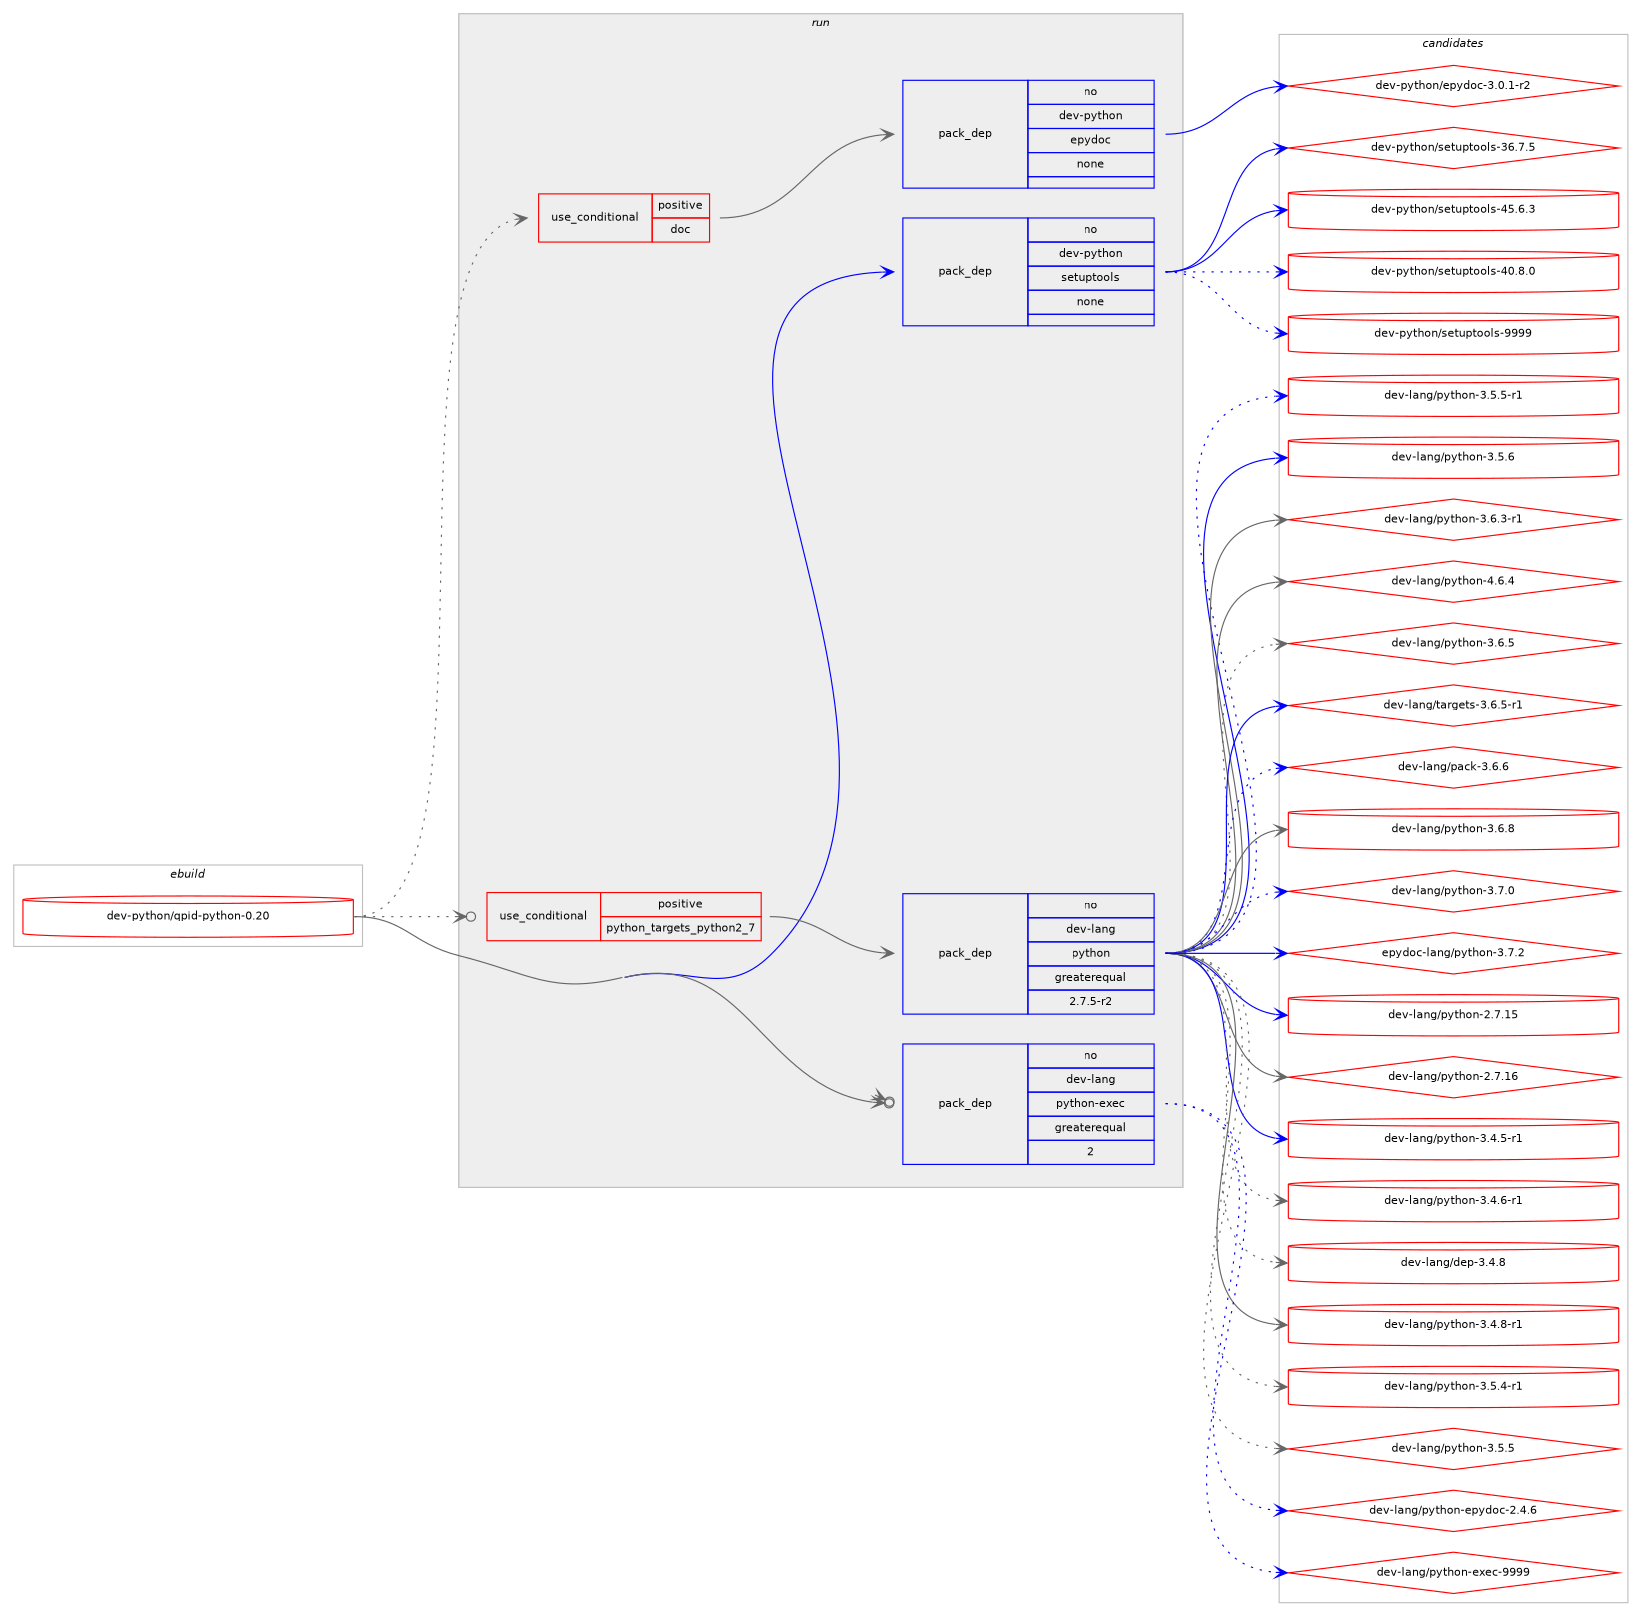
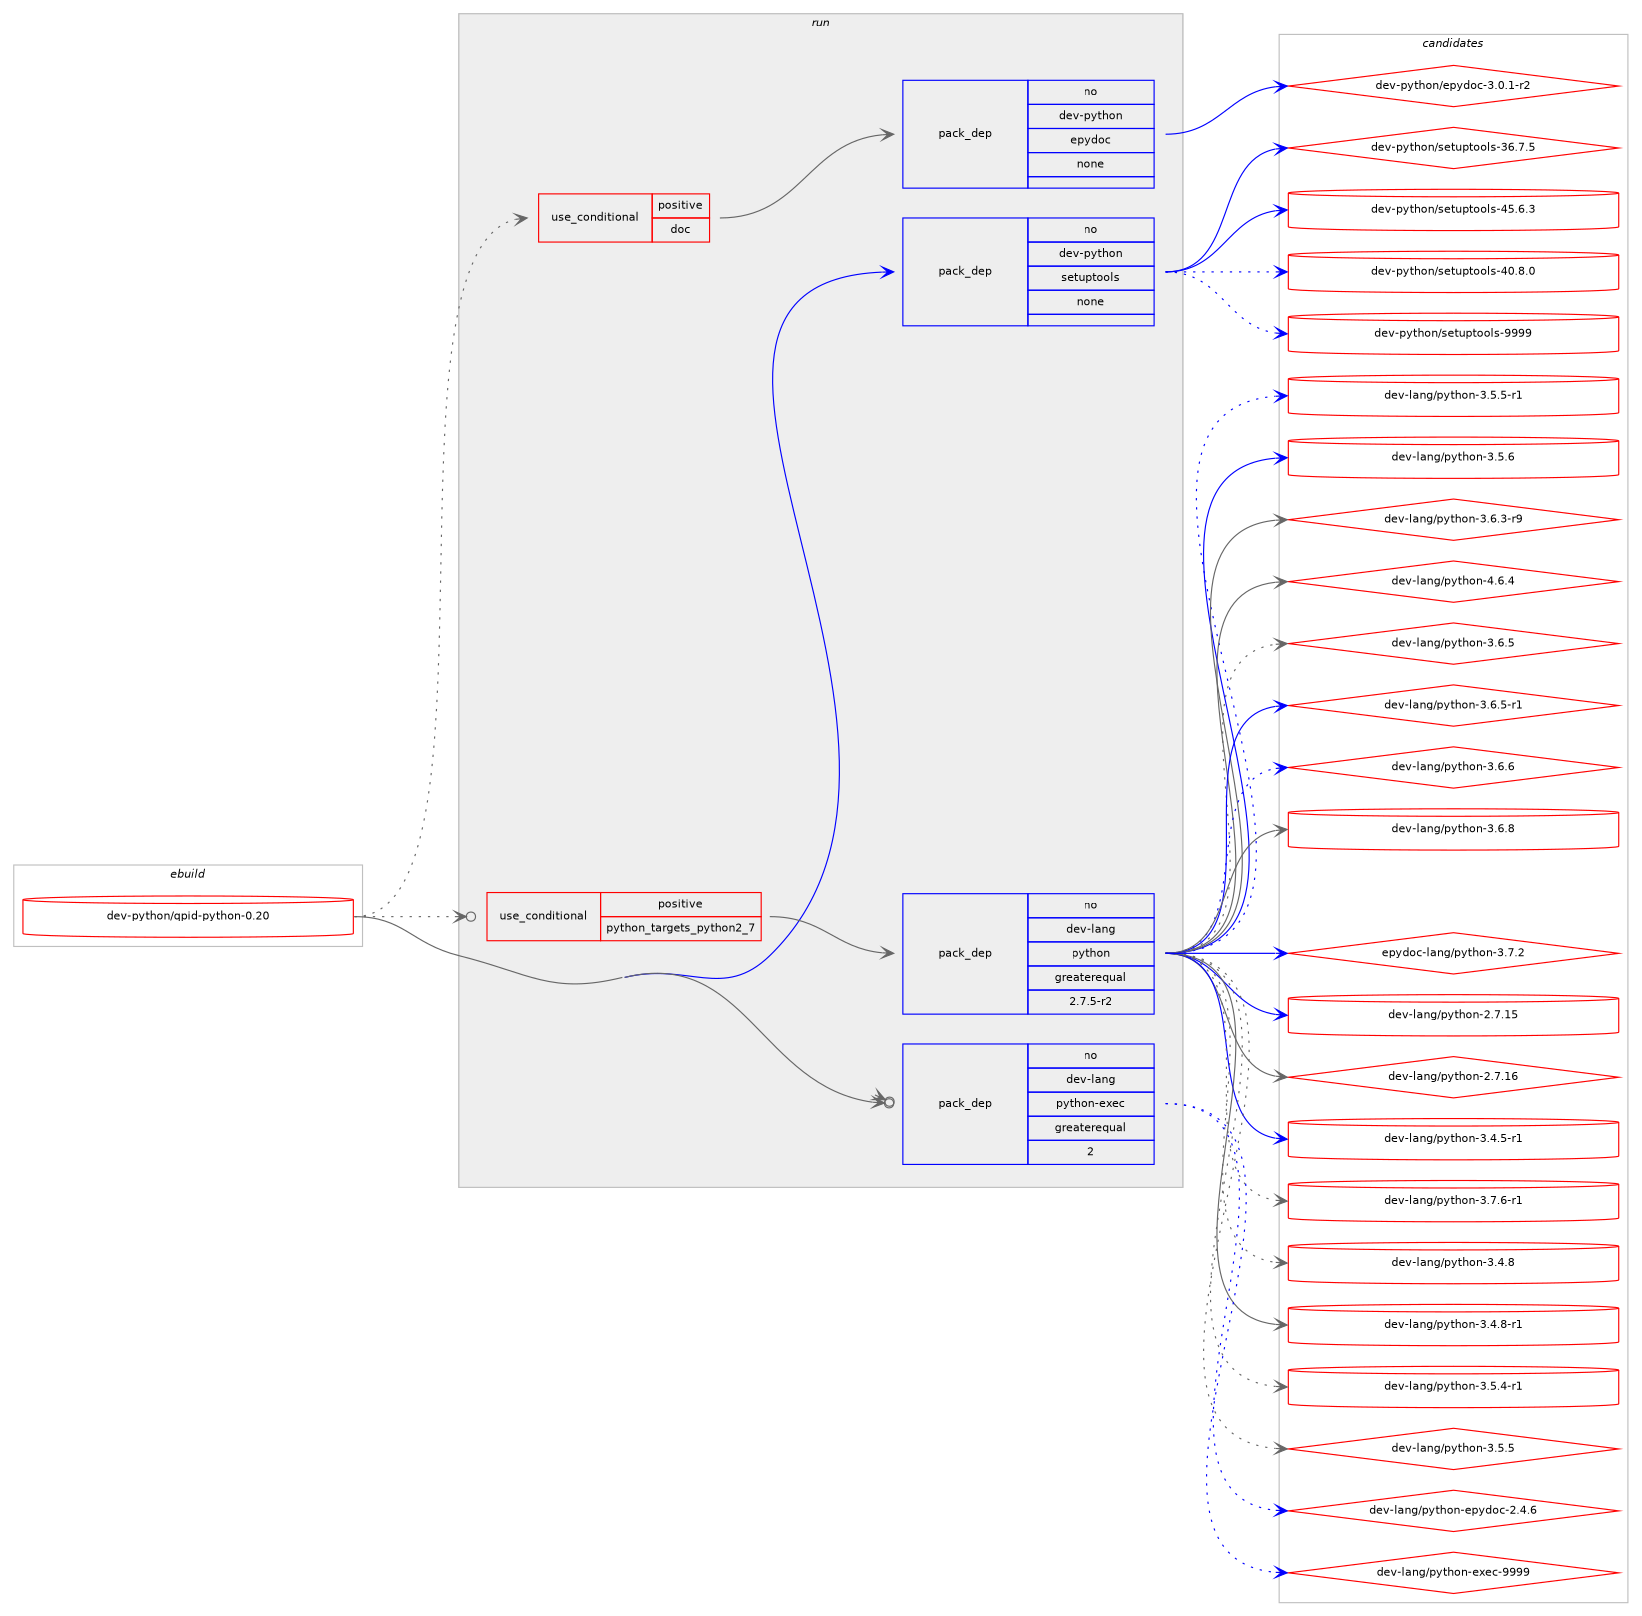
(1454, 520) -> (1454, 520)
(1454, 706) -> (1454, 706)
(1454, 767) -> (1454, 767)
(1454, 891) -> none
(1454, 1201) -> (1454, 1201)
(1454, 1263) -> (1454, 1263)
